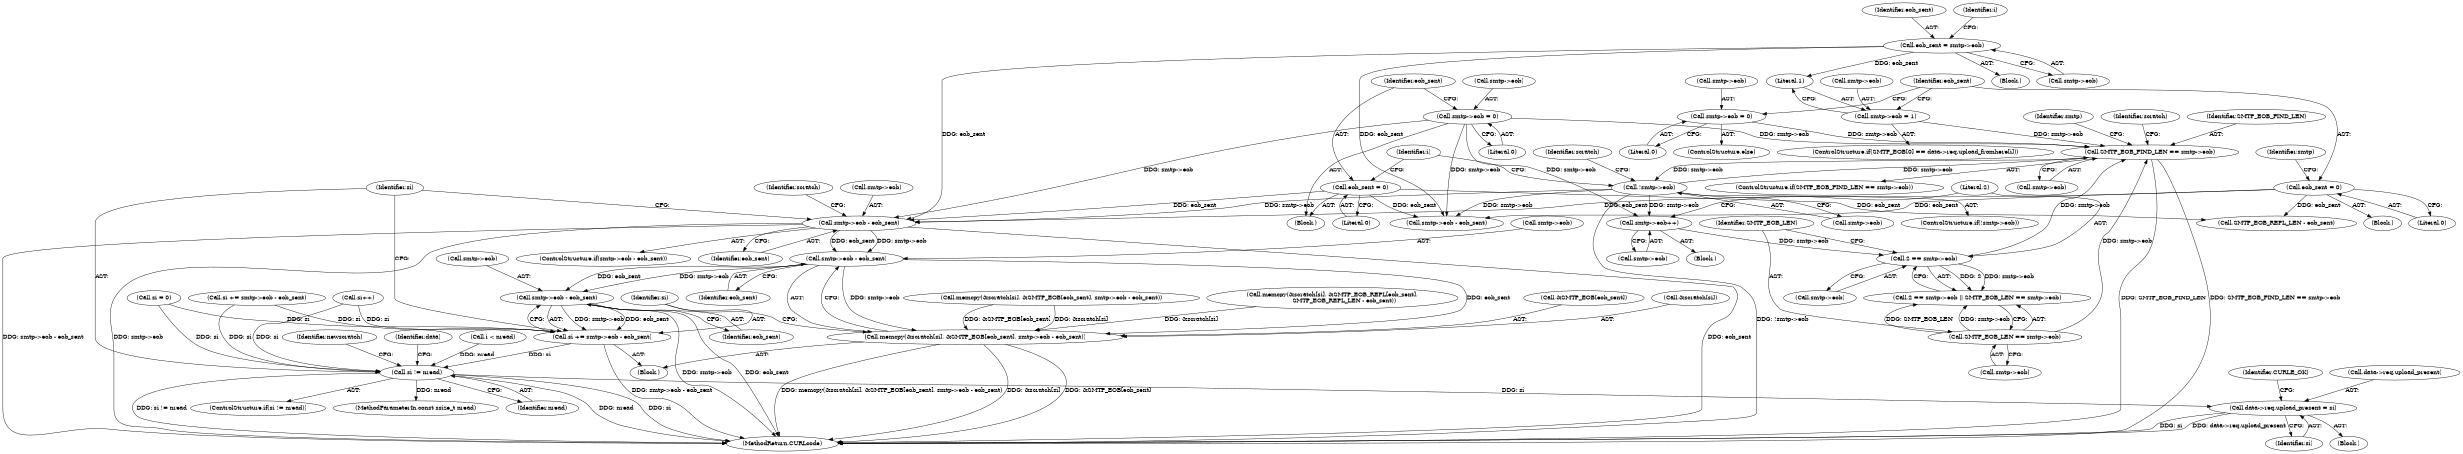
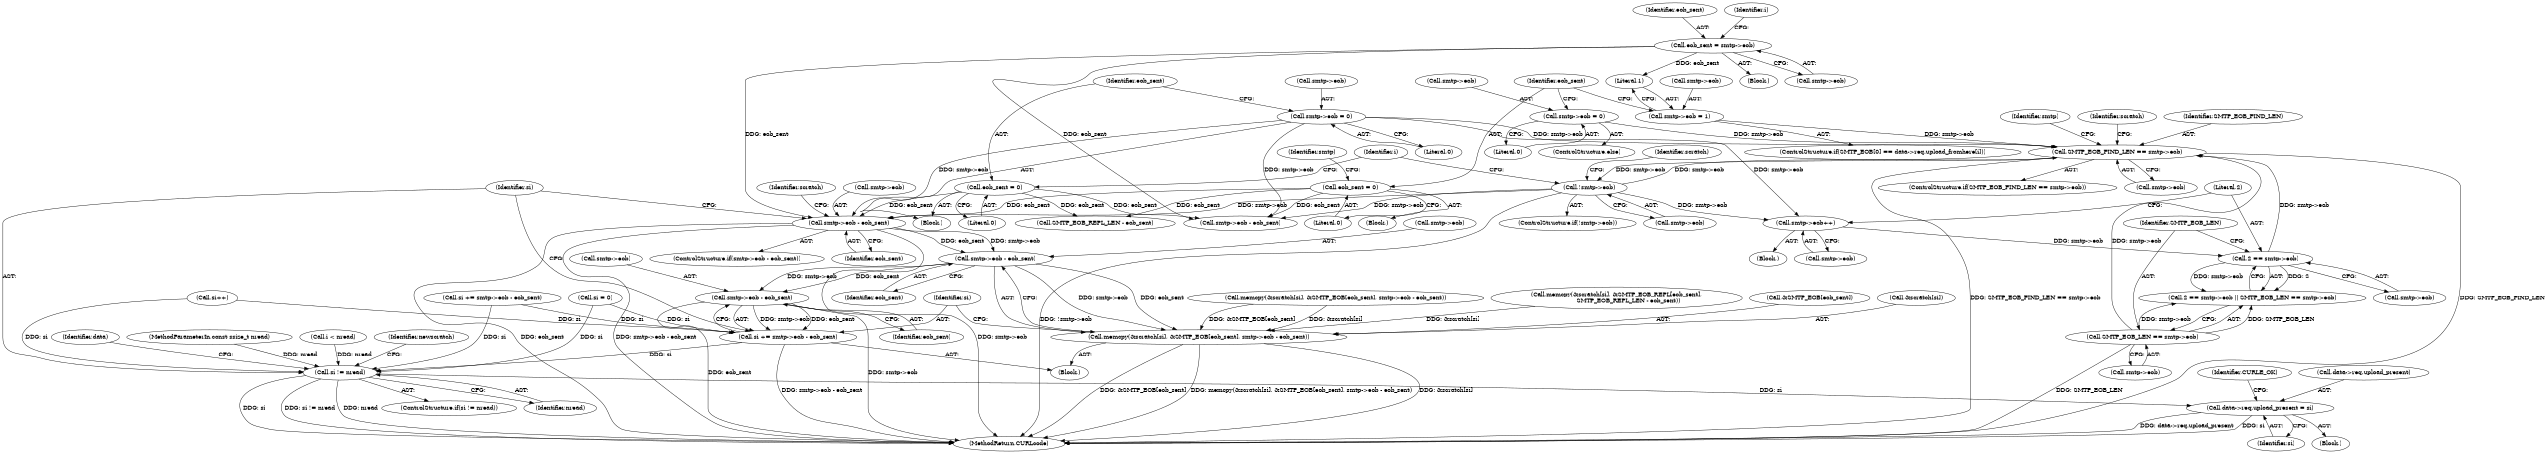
(416, 388) -> (275, 355)
none -> (1611, 440)
